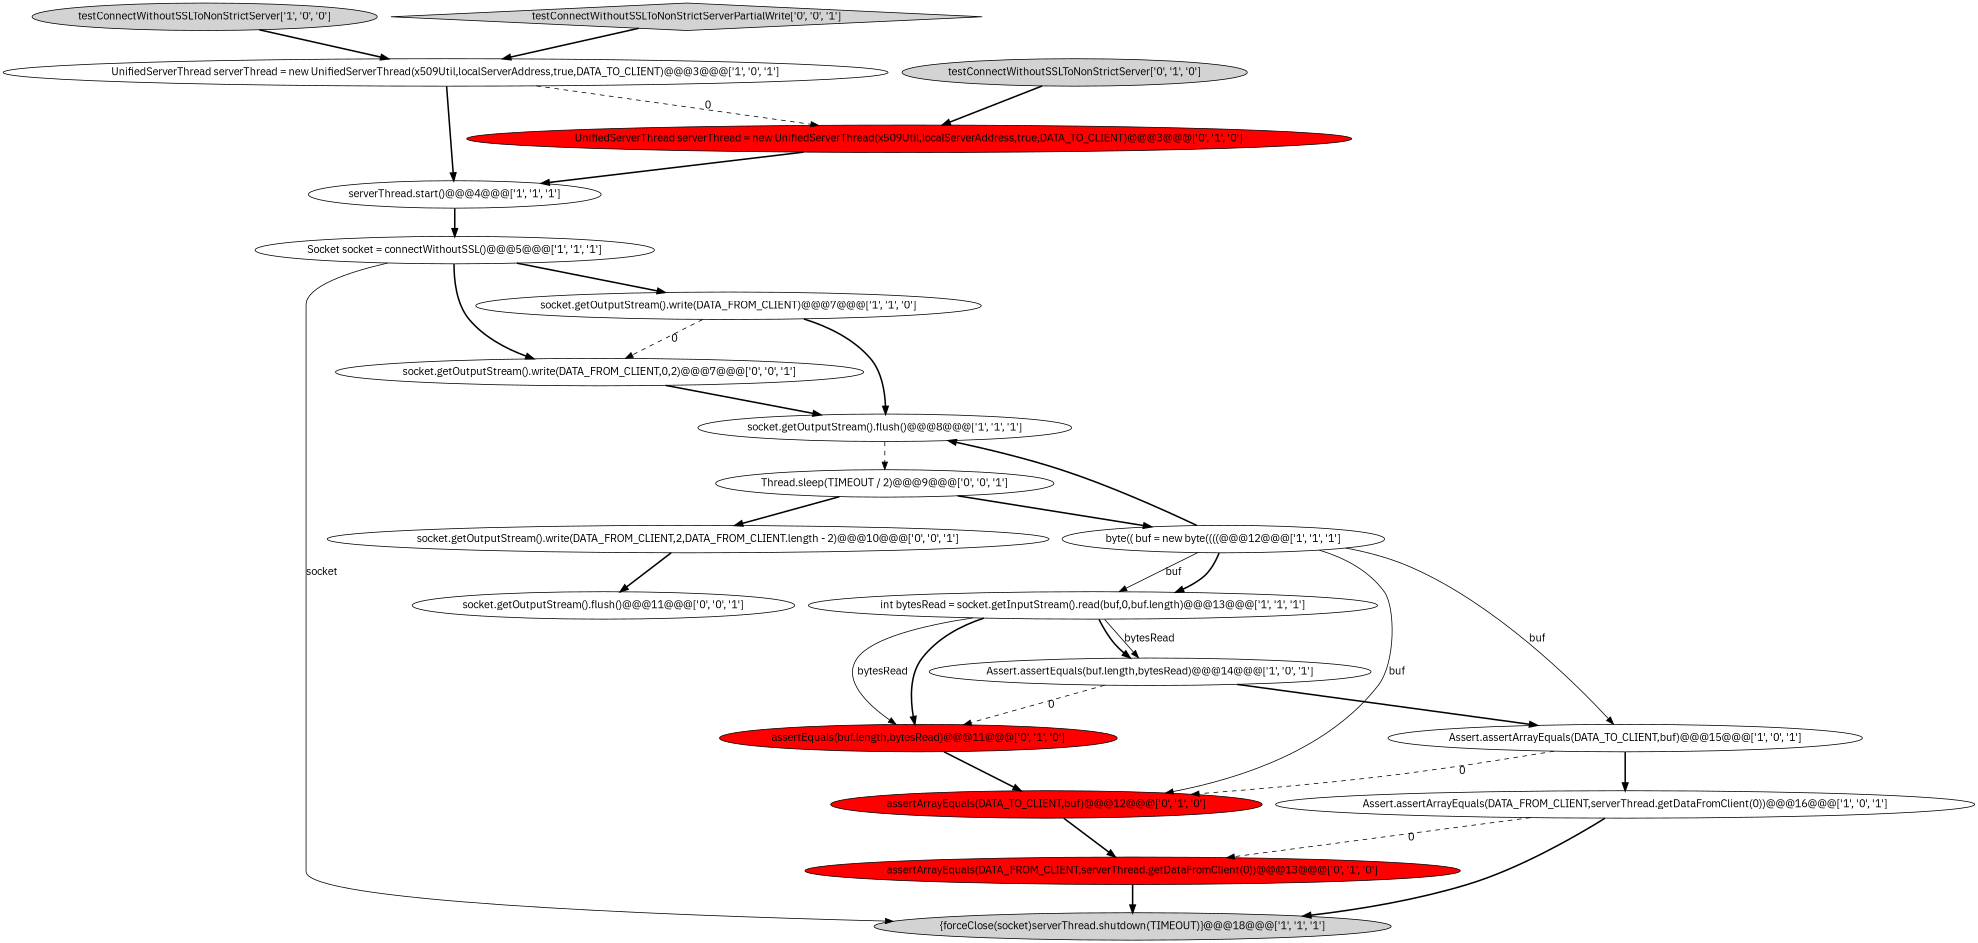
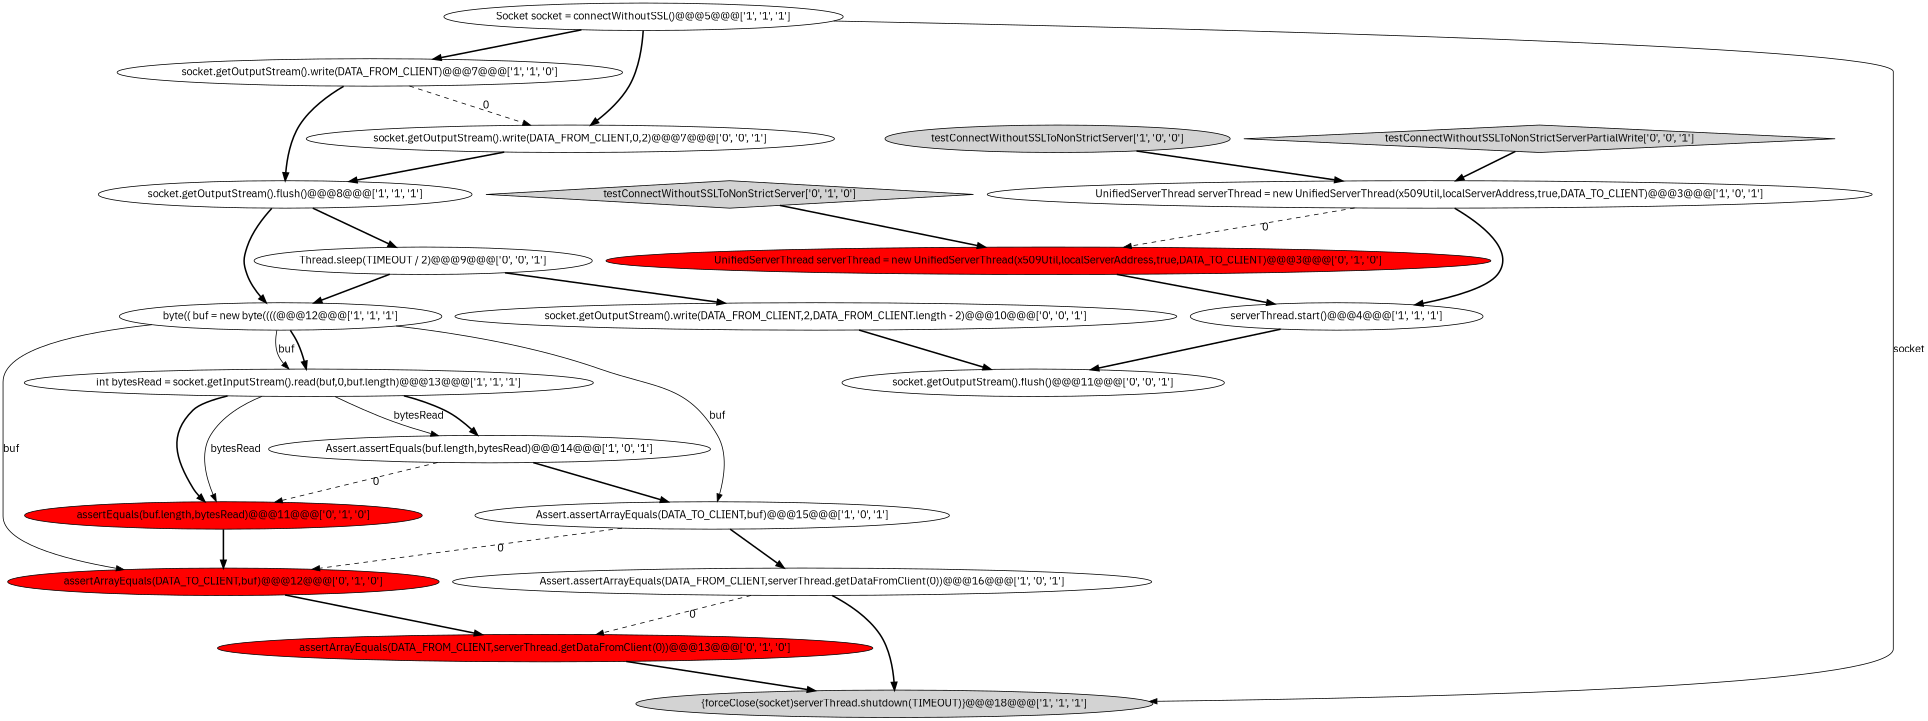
(1075, 72) -> (730, 194)
(455, 219) -> (1190, 349)
(885, 452) -> (351, 226)
(1079, 476) -> (246, 251)
